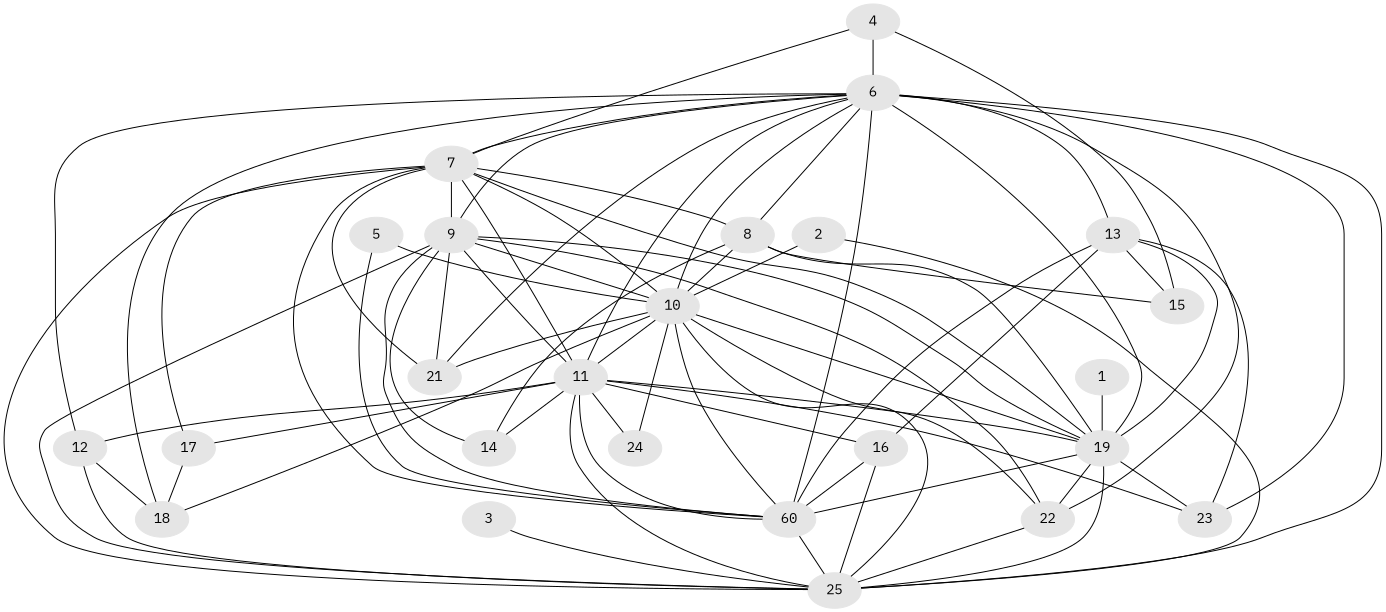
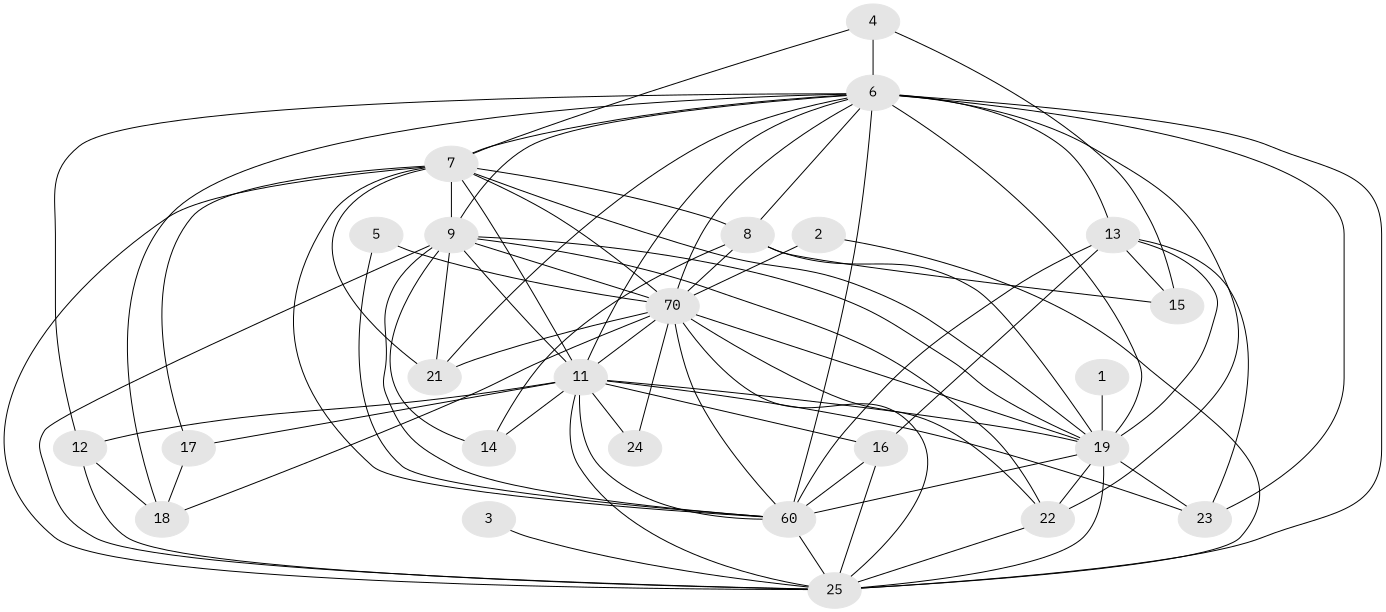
(673, 306) -> (673, 306)
